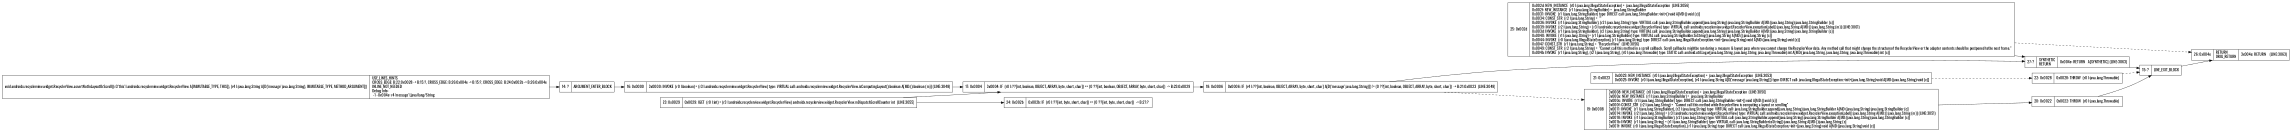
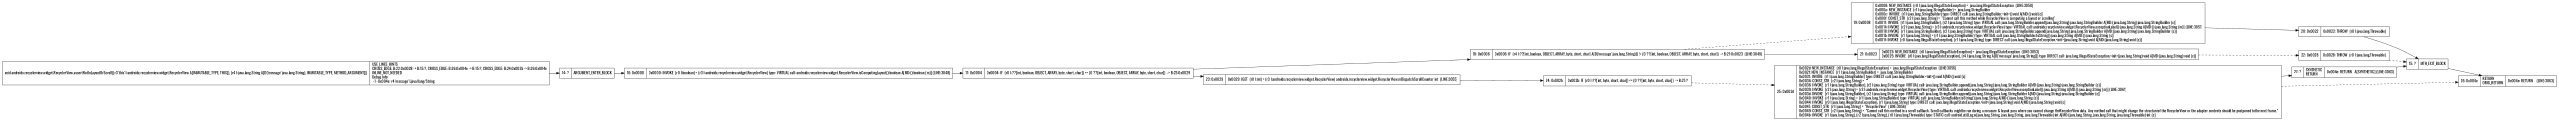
(2264, 55) -> (2531, 81)
(1705, 63) -> (1810, 54)
(2166, 70) -> (2433, 64)
none -> (1732, 84)
(950, 95) -> (1197, 76)
